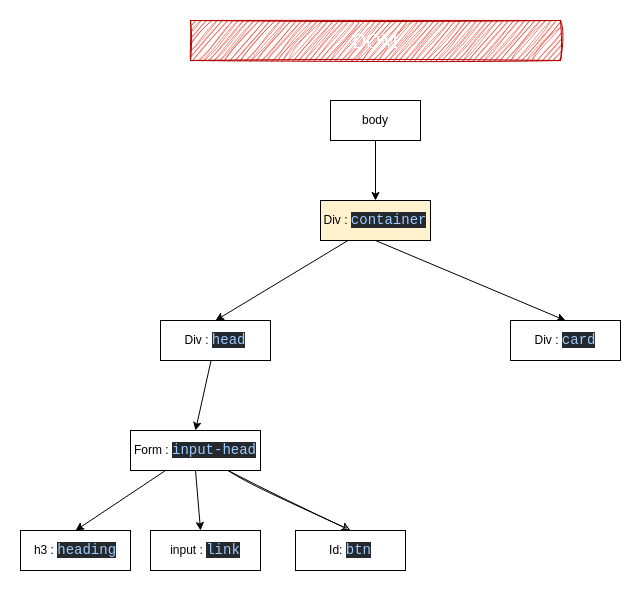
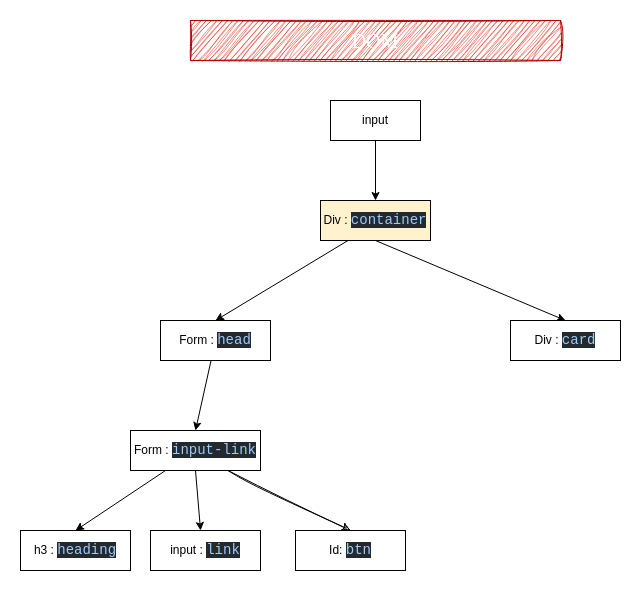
(376, 121) -> (376, 121)
(216, 341) -> (216, 341)
(196, 451) -> (196, 451)
